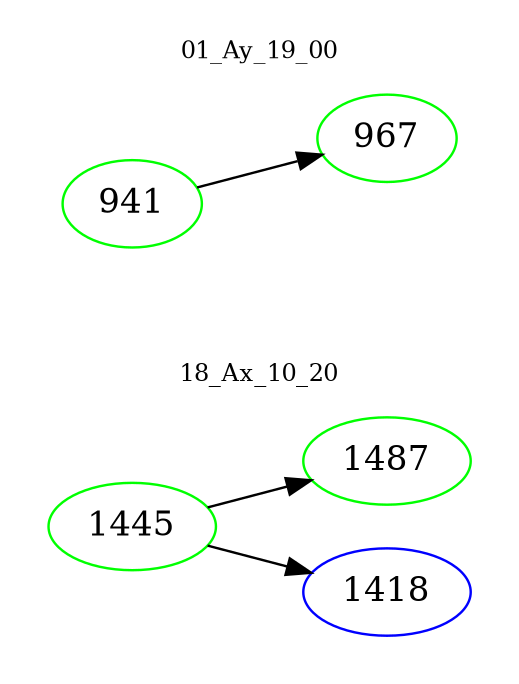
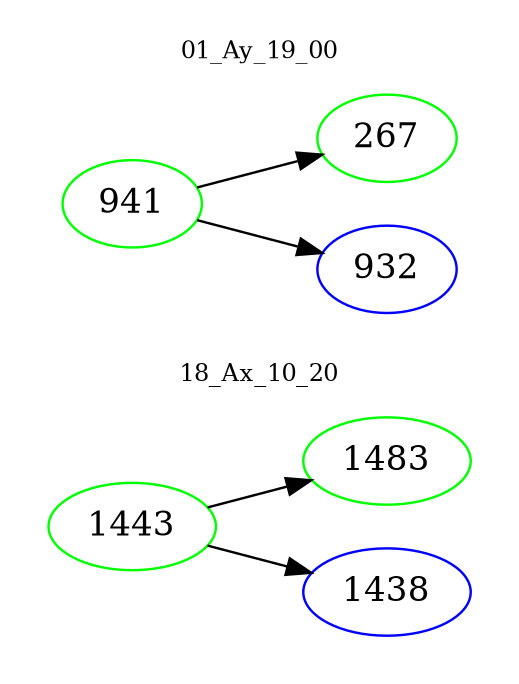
(387, 138) -> (387, 138)
none -> (387, 269)
(387, 461) -> (387, 461)
(132, 527) -> (132, 527)
(387, 592) -> (387, 592)
